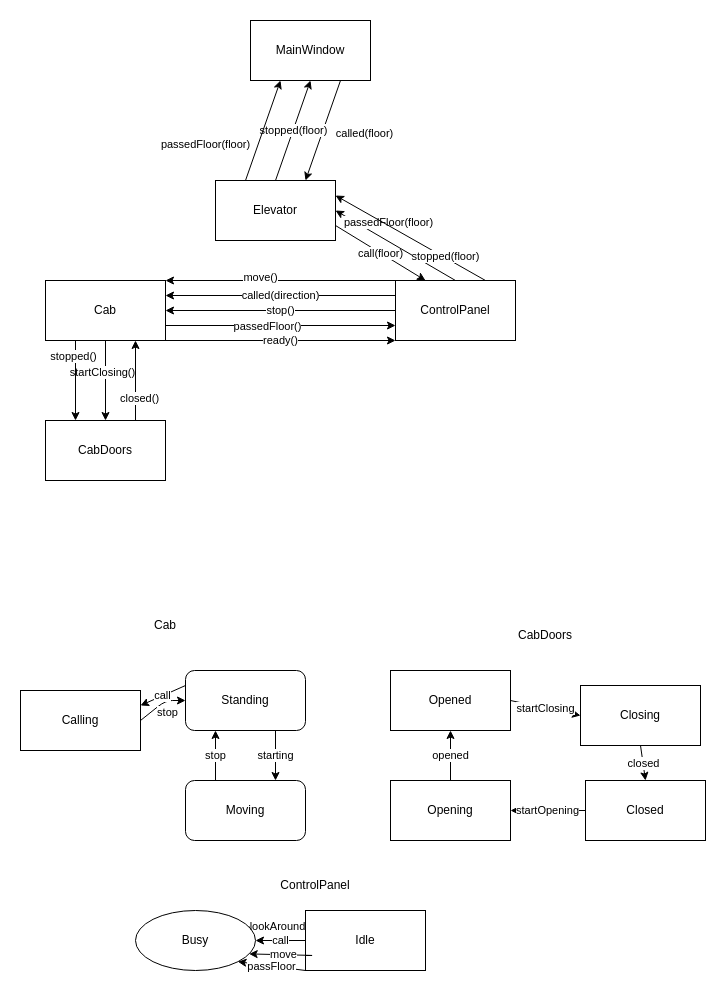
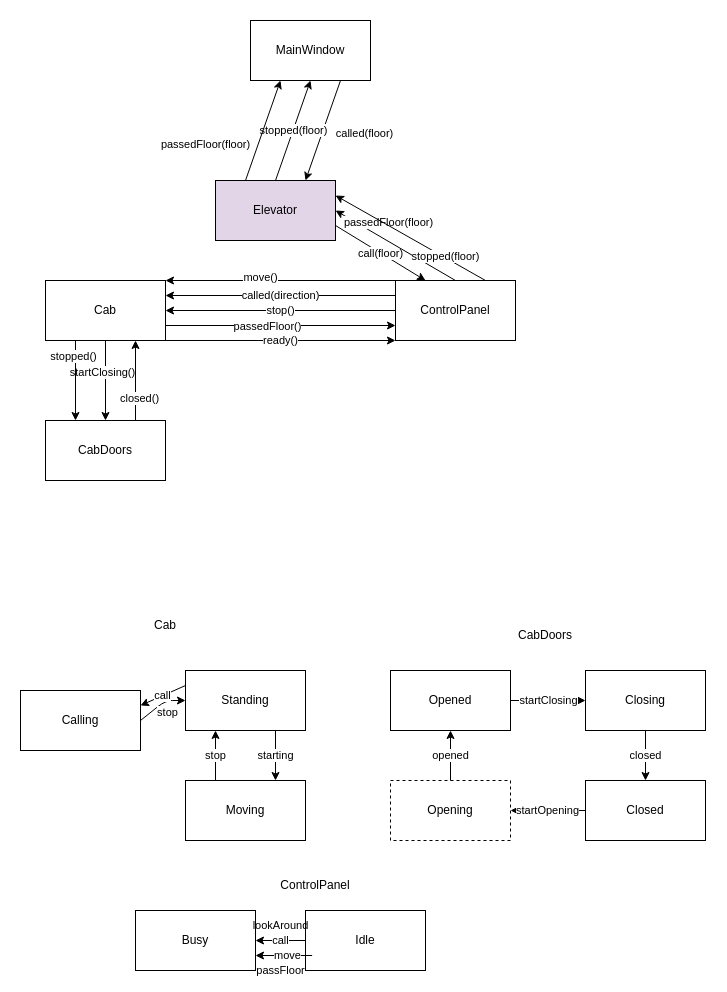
(276, 211) -> (276, 211)
(246, 701) -> (246, 701)
(641, 716) -> (646, 701)
(246, 811) -> (246, 811)
(451, 811) -> (451, 811)
(196, 941) -> (196, 941)
